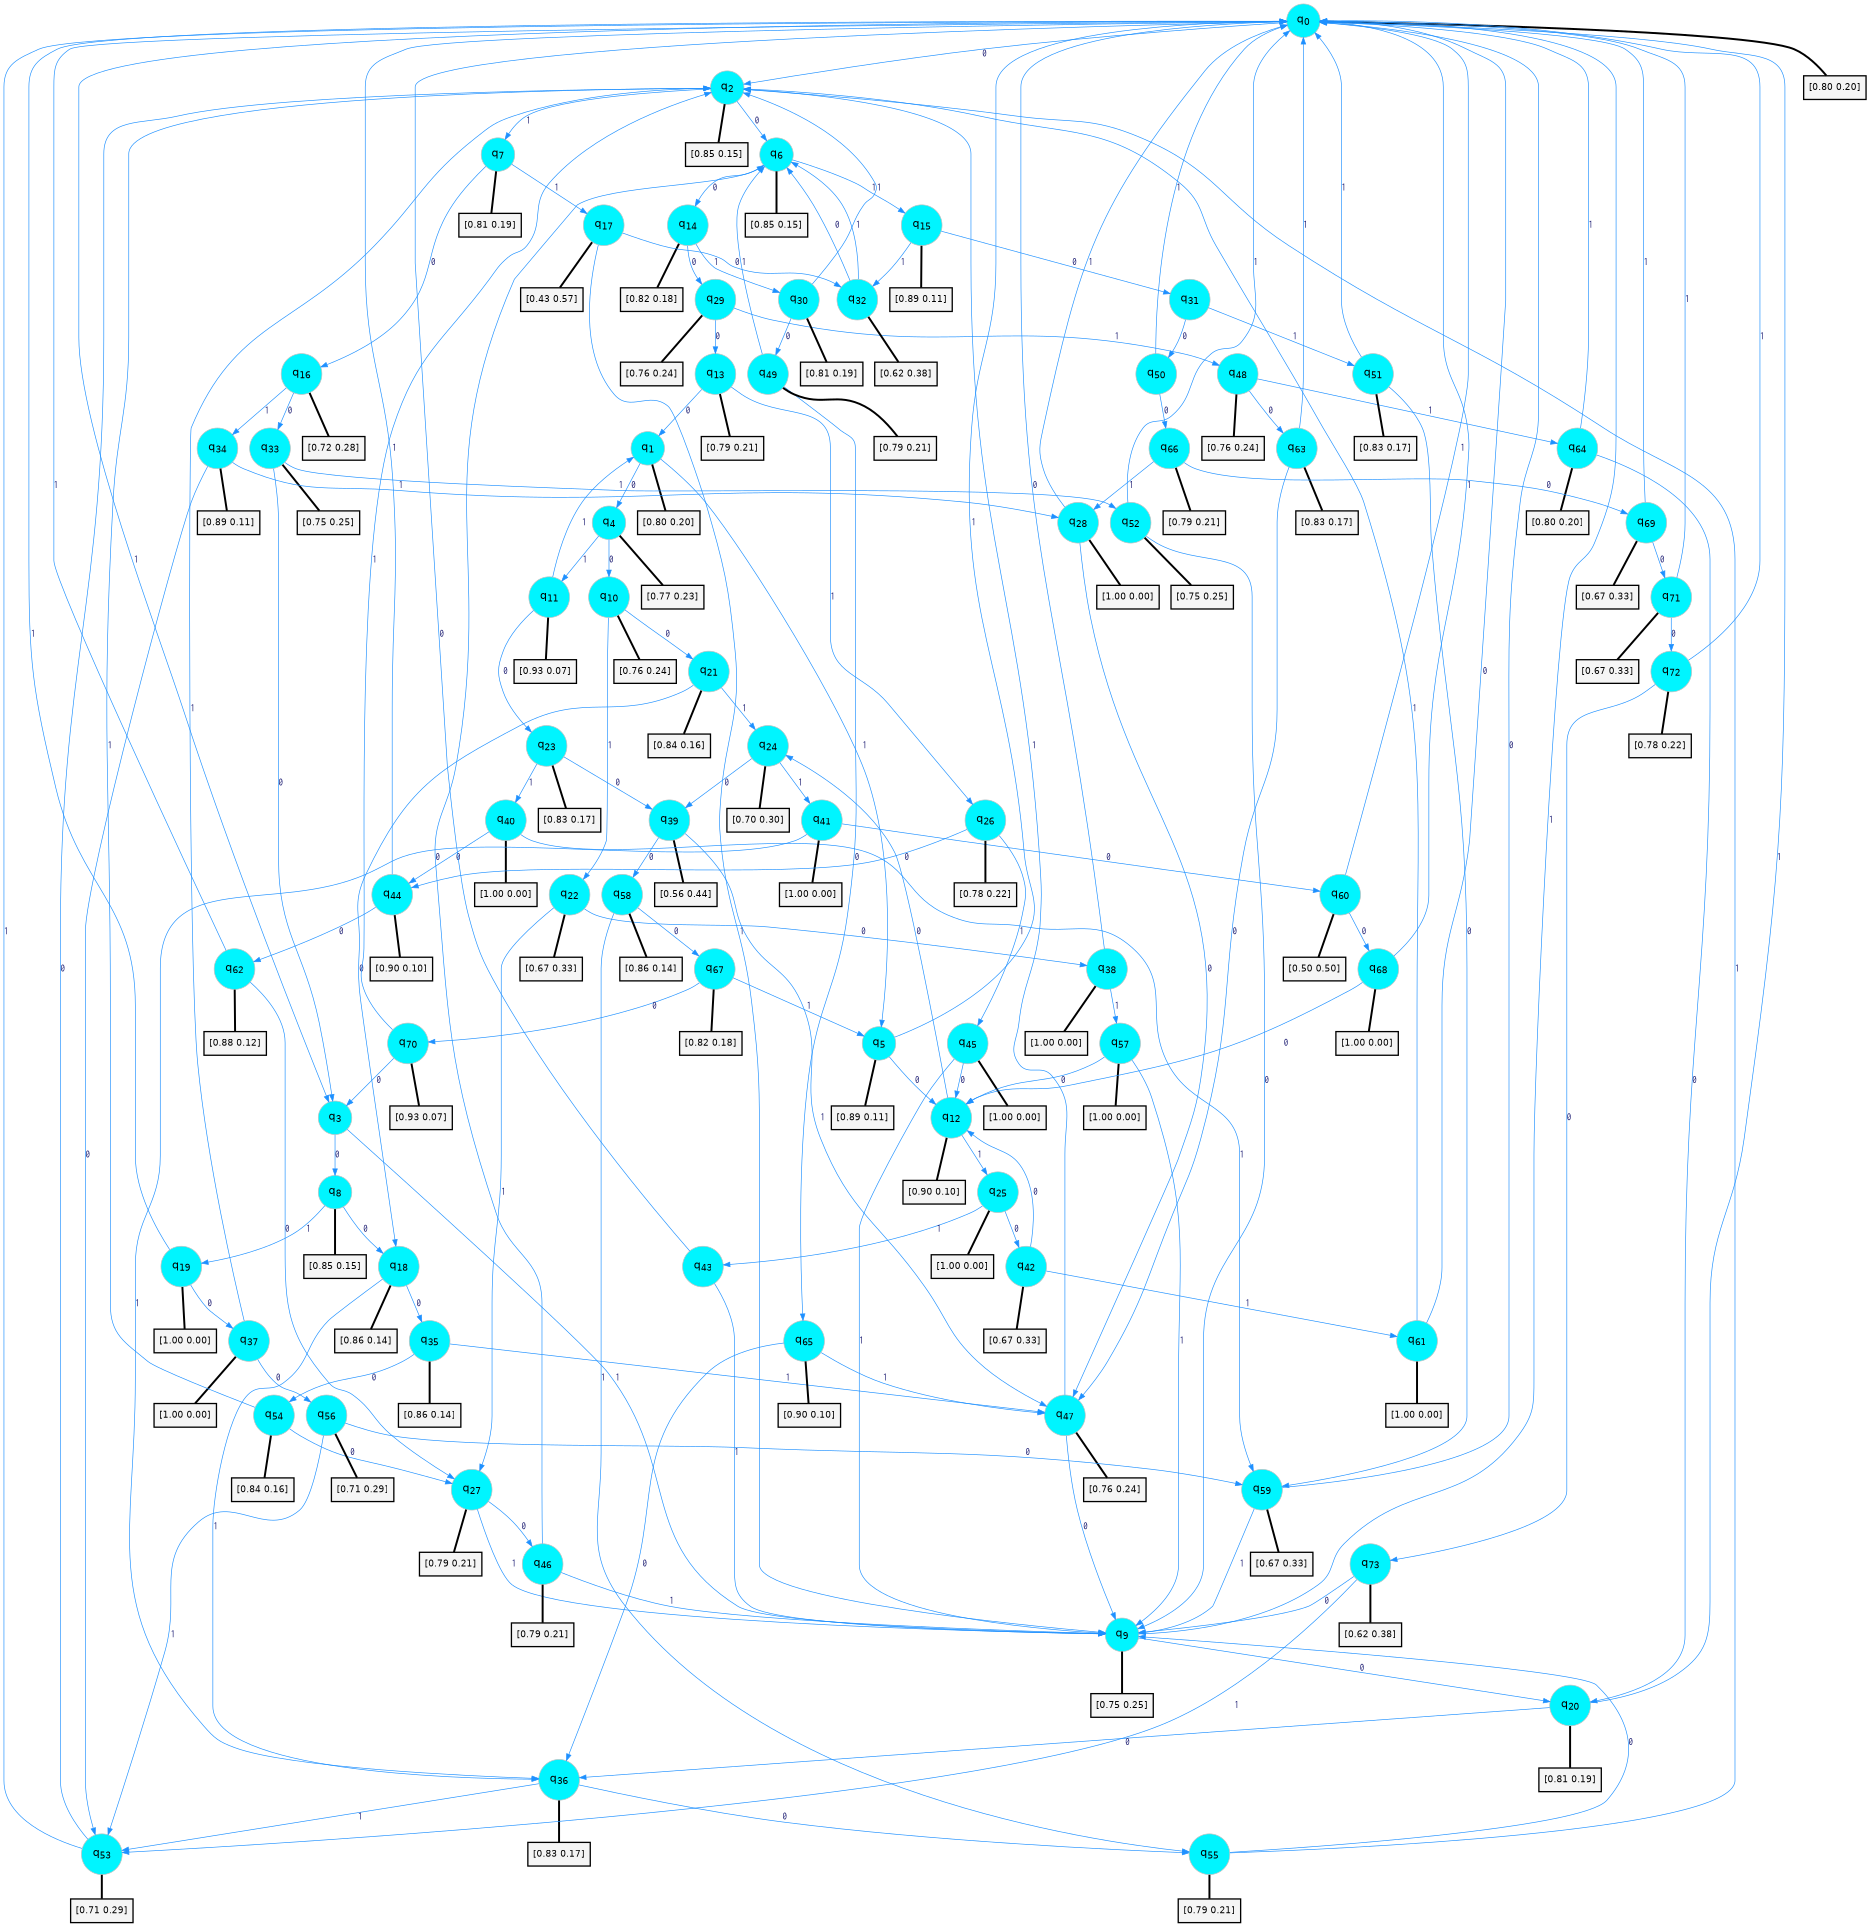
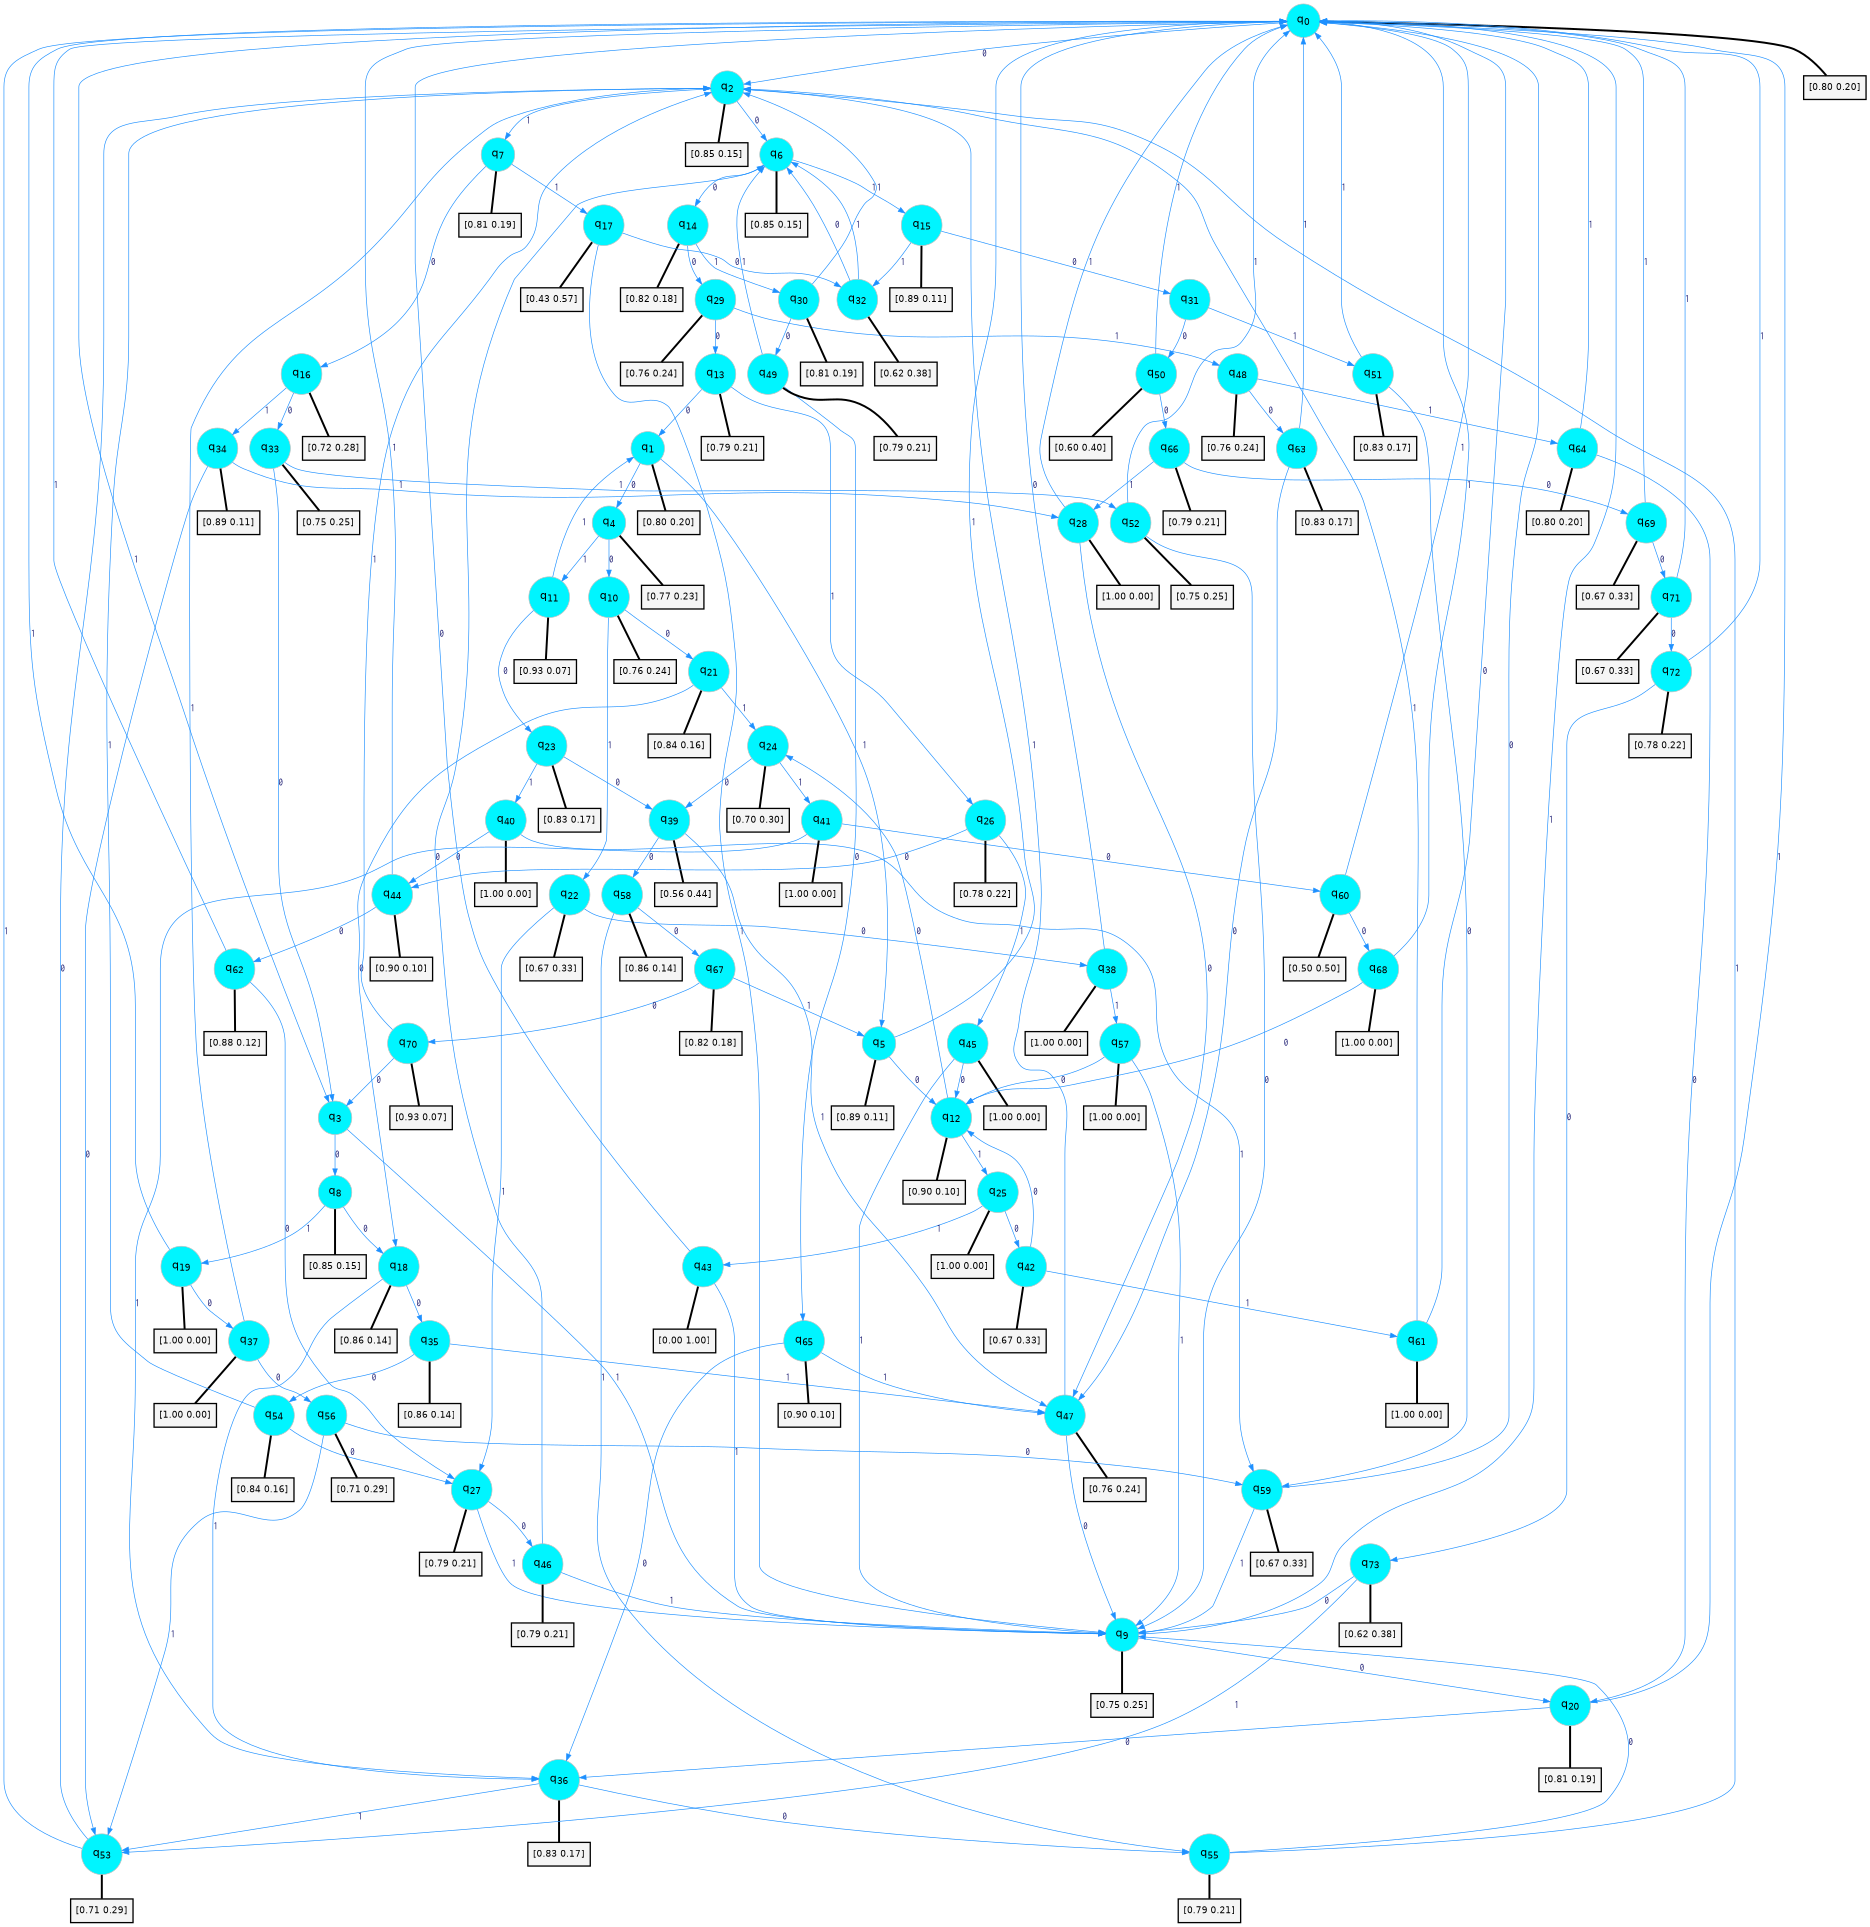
none -> (1081, 448)
none -> (685, 1341)
